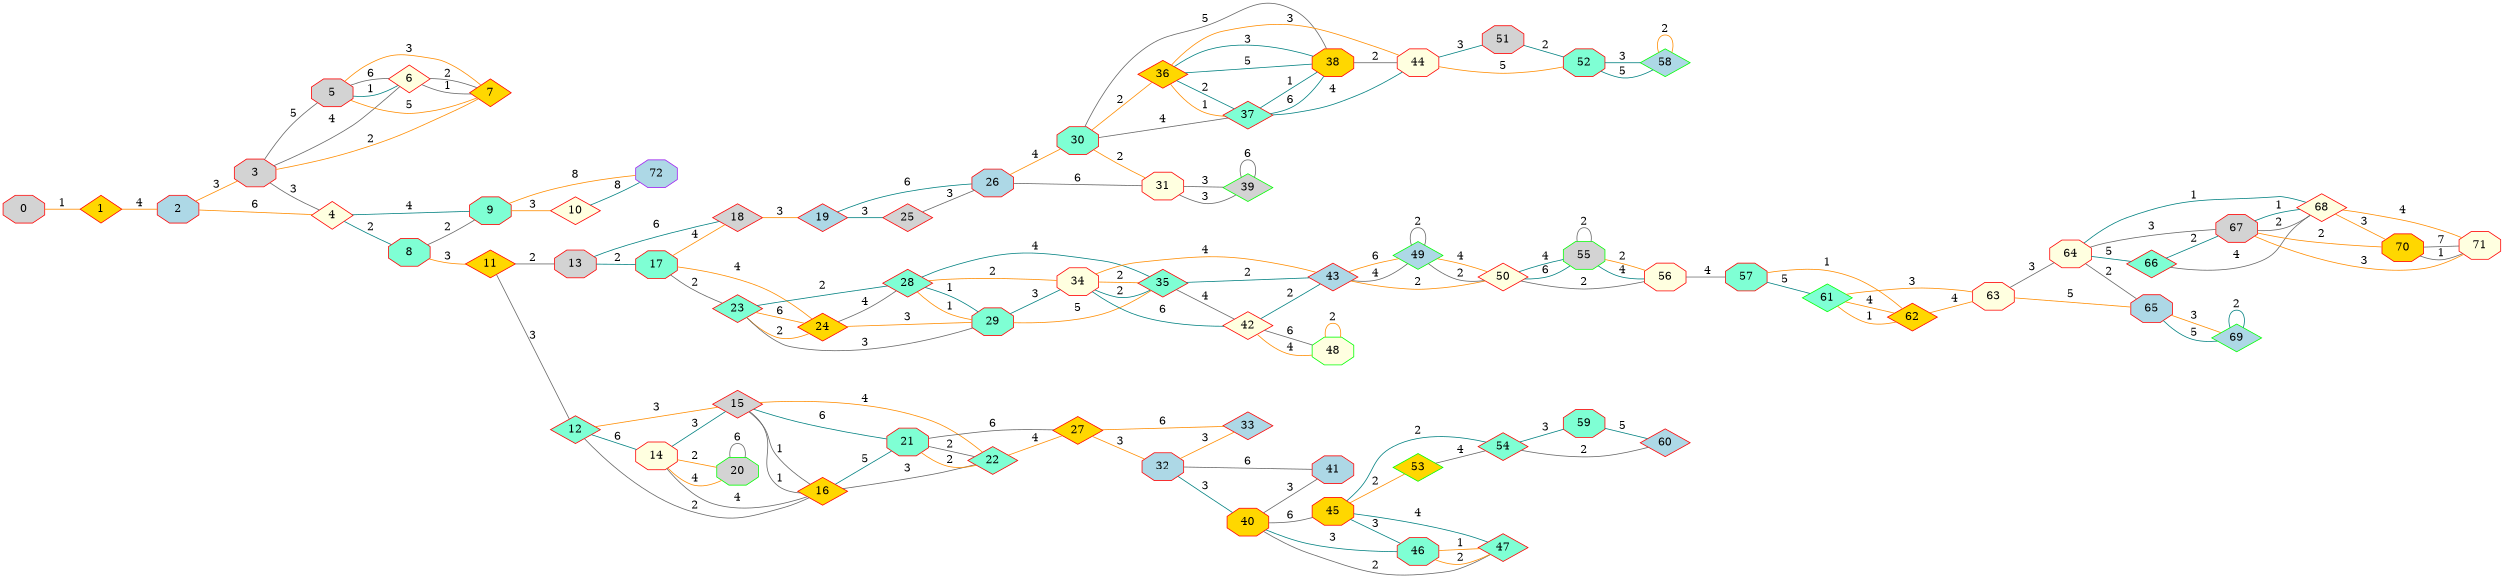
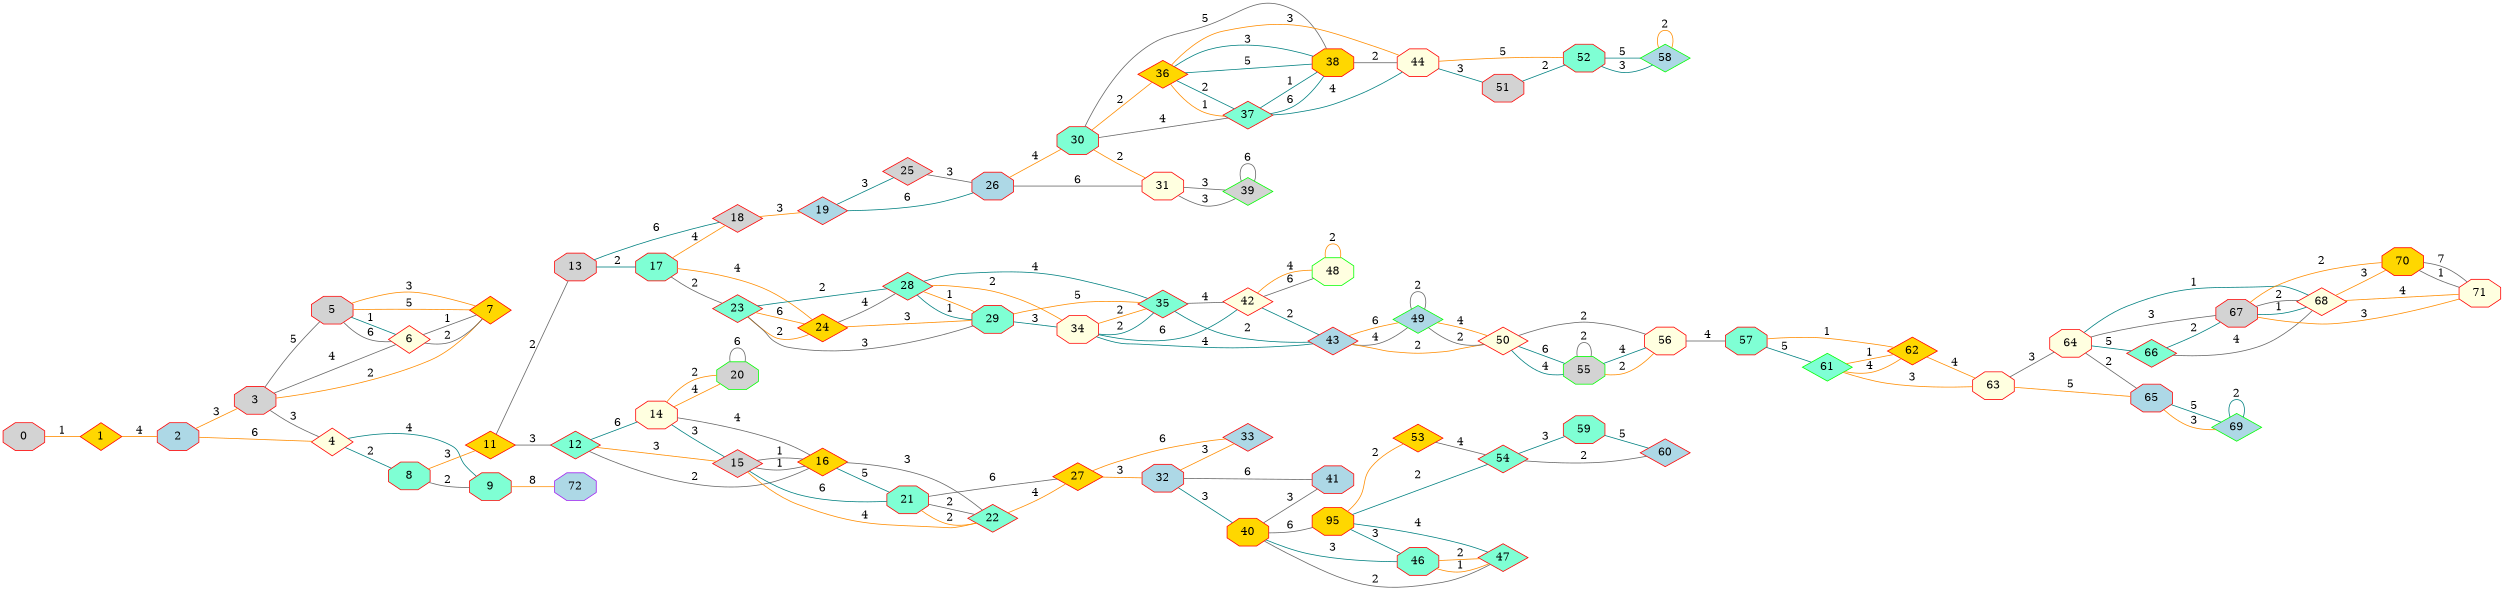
(575, 211) -> none
(1206, 257) -> (1204, 347)
(1418, 467) -> (1418, 438)
(1333, 511) -> (1333, 521)
